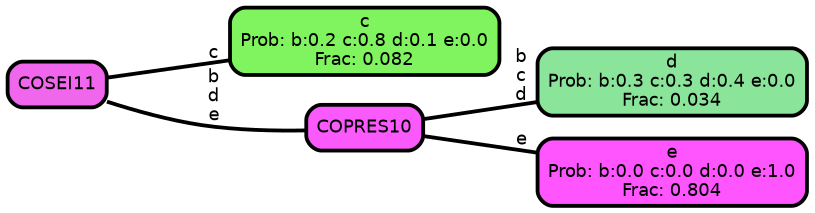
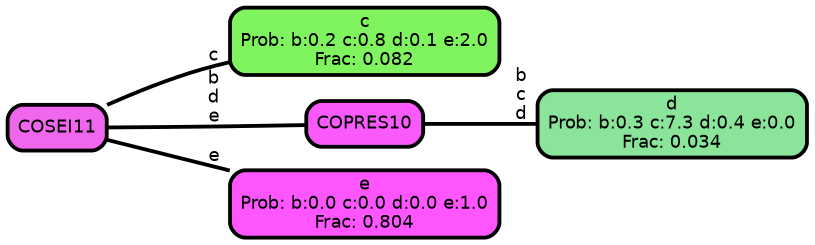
(365, 41) -> (365, 41)
(672, 82) -> (672, 124)
(480, 144) -> (168, 155)
